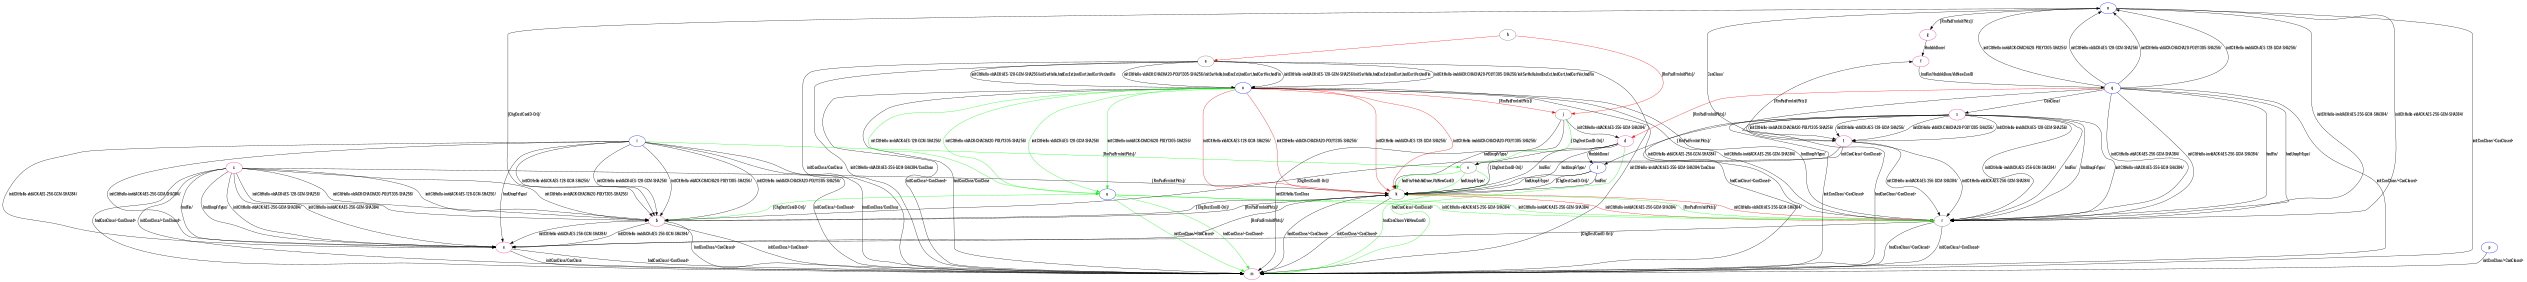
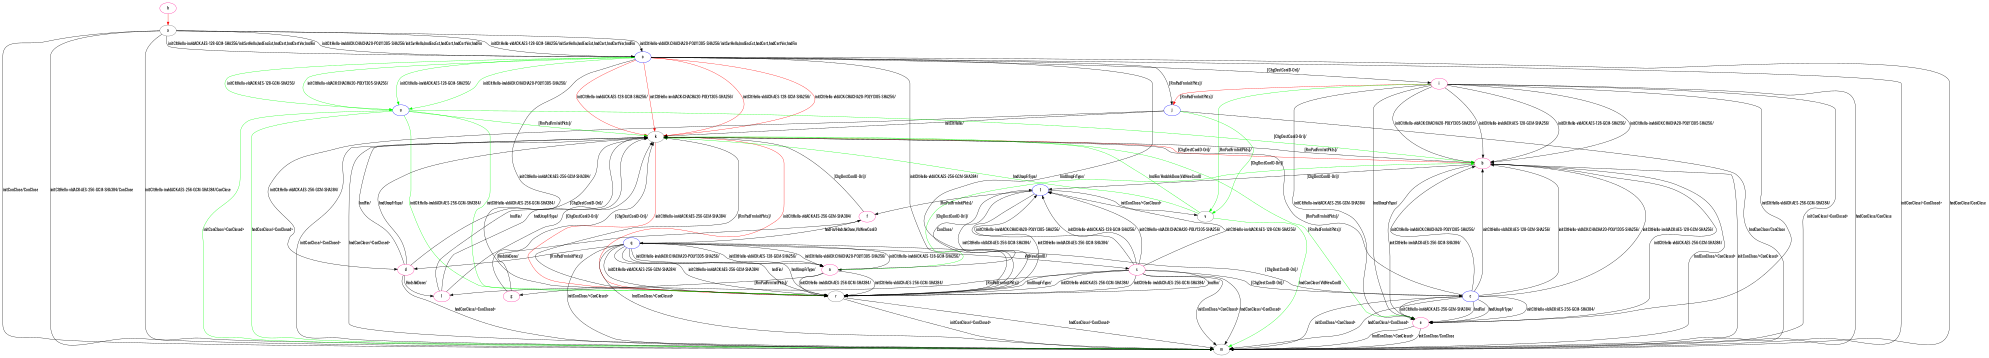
(2108, 8) -> (830, 270)
(1155, 15) -> (1099, 180)
(1508, 35) -> (168, 8)
(1642, 61) -> (1301, 87)
none -> (1176, 68)
(1865, 91) -> (521, 259)
(1402, 94) -> (923, 60)
(2053, 101) -> (1036, 257)
(1563, 115) -> (1172, 110)
none -> (527, 125)
(637, 141) -> (1439, 84)
(1844, 141) -> (1040, 190)
none -> (767, 143)
(1496, 154) -> (955, 124)
(234, 168) -> (1471, 296)
(1598, 168) -> (442, 296)
(1315, 176) -> (1263, 177)
(1293, 194) -> (1767, 230)
(1672, 204) -> (538, 253)
(1191, 209) -> (1169, 148)
(1396, 213) -> (796, 346)
none -> (562, 227)
(1171, 237) -> (1112, 150)
(1260, 238) -> none
(2489, 248) -> none
none -> (1051, 254)
(2155, 262) -> none
(1252, 274) -> (1222, 350)
none -> (1301, 291)
